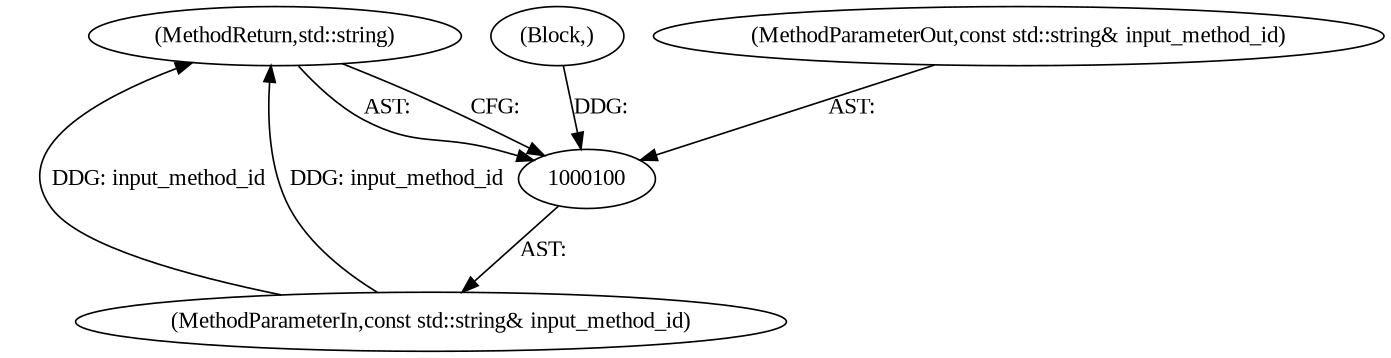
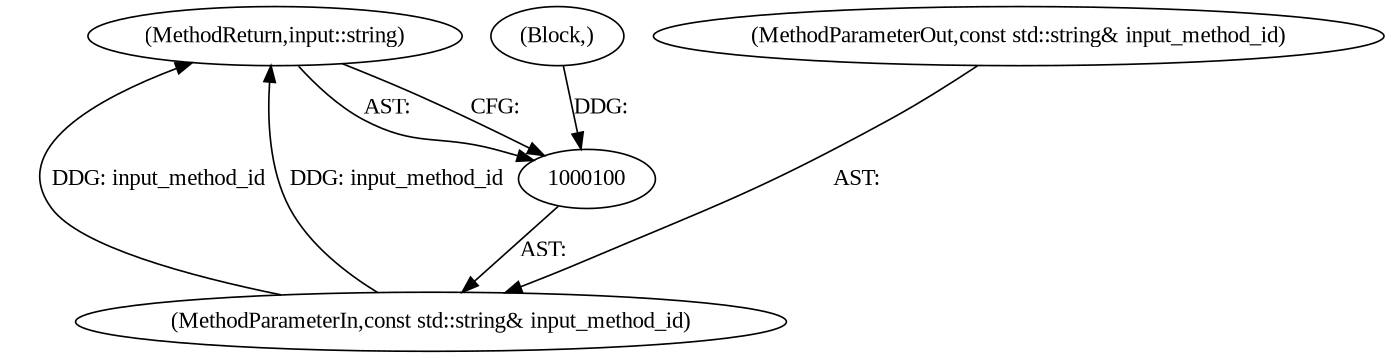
(275, 36) -> (275, 36)
(795, 110) -> (755, 188)
